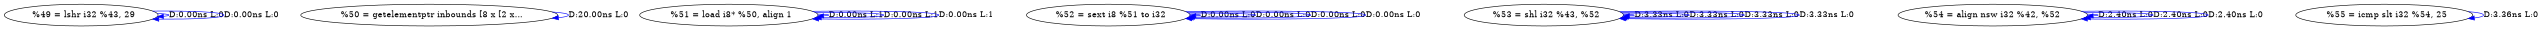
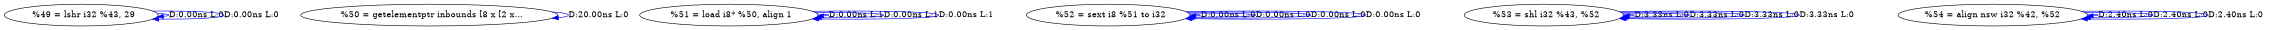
(2384, 15) -> none
